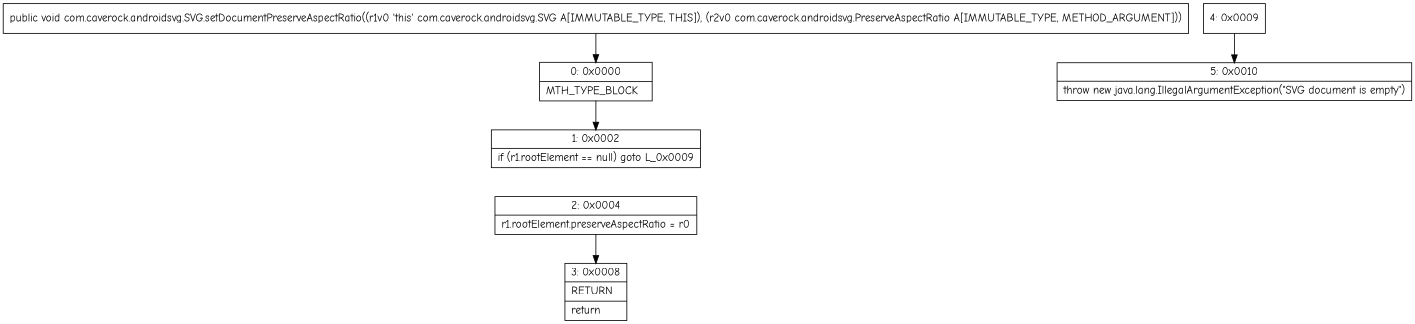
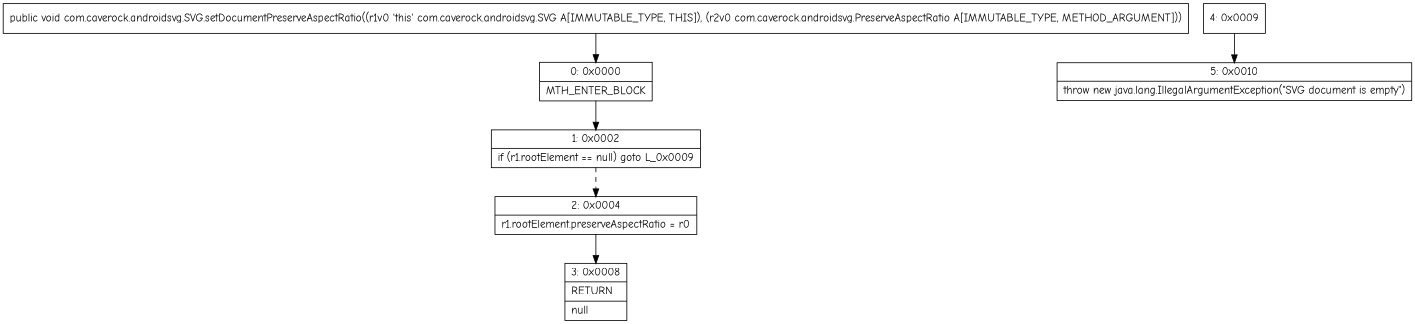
(592, 91) -> (596, 91)
none -> (596, 178)
(586, 310) -> (580, 310)
